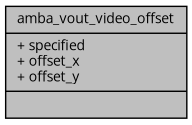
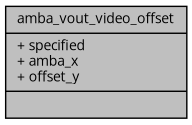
(49, 62) -> (48, 62)
